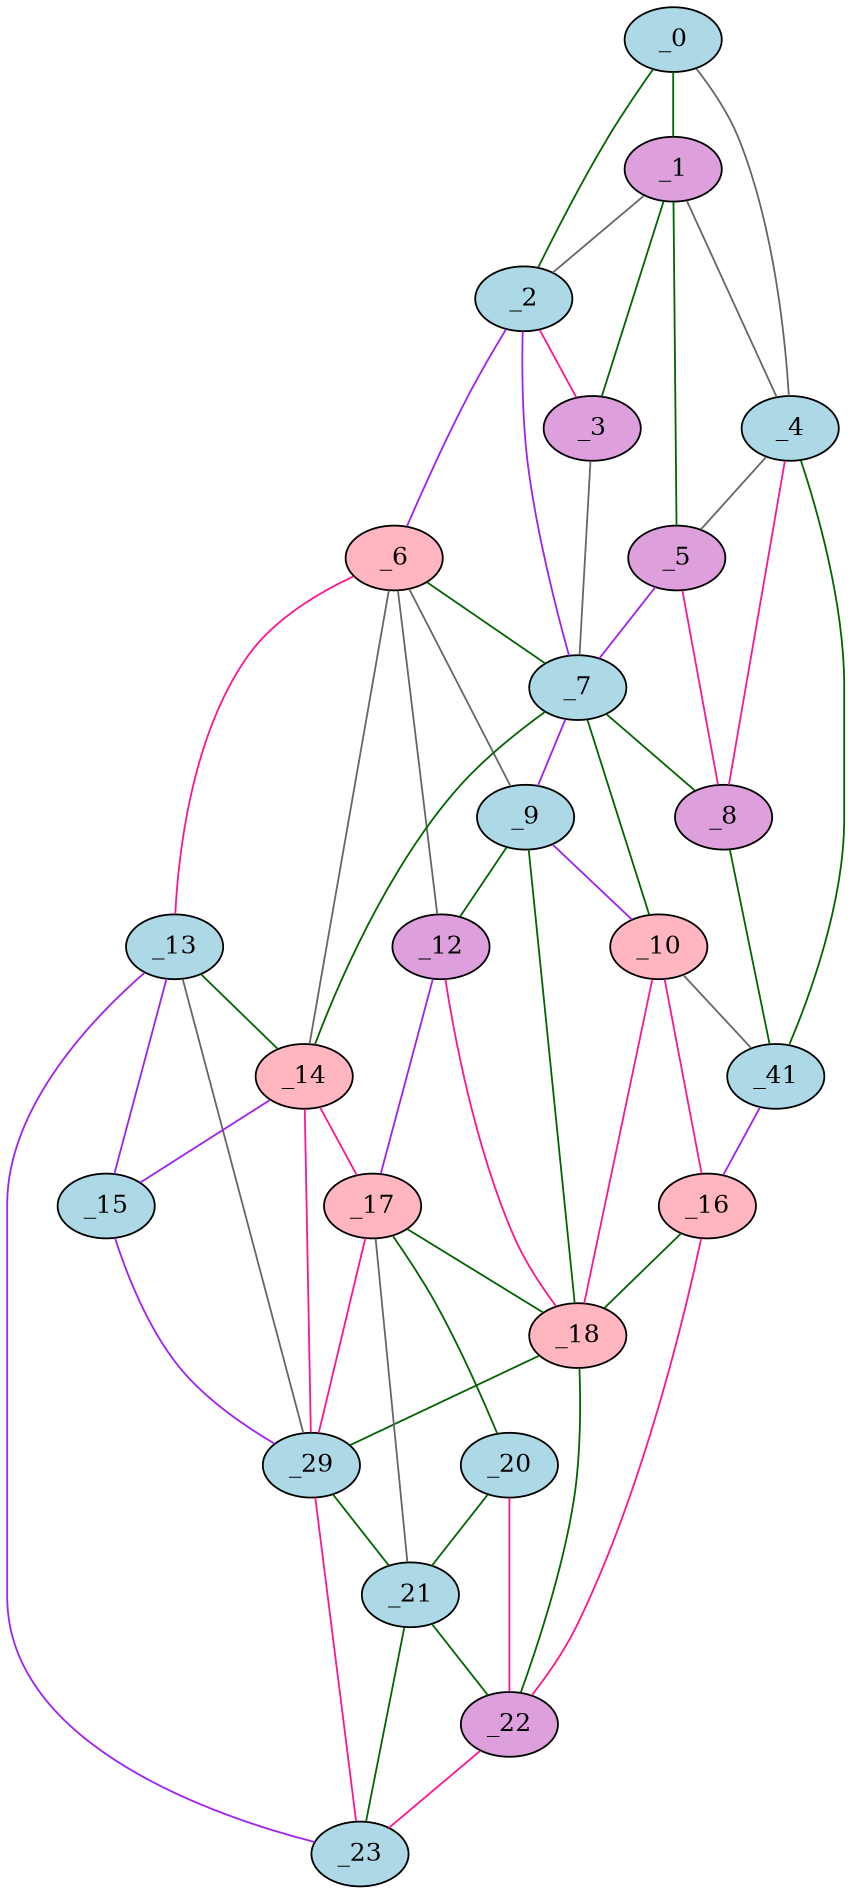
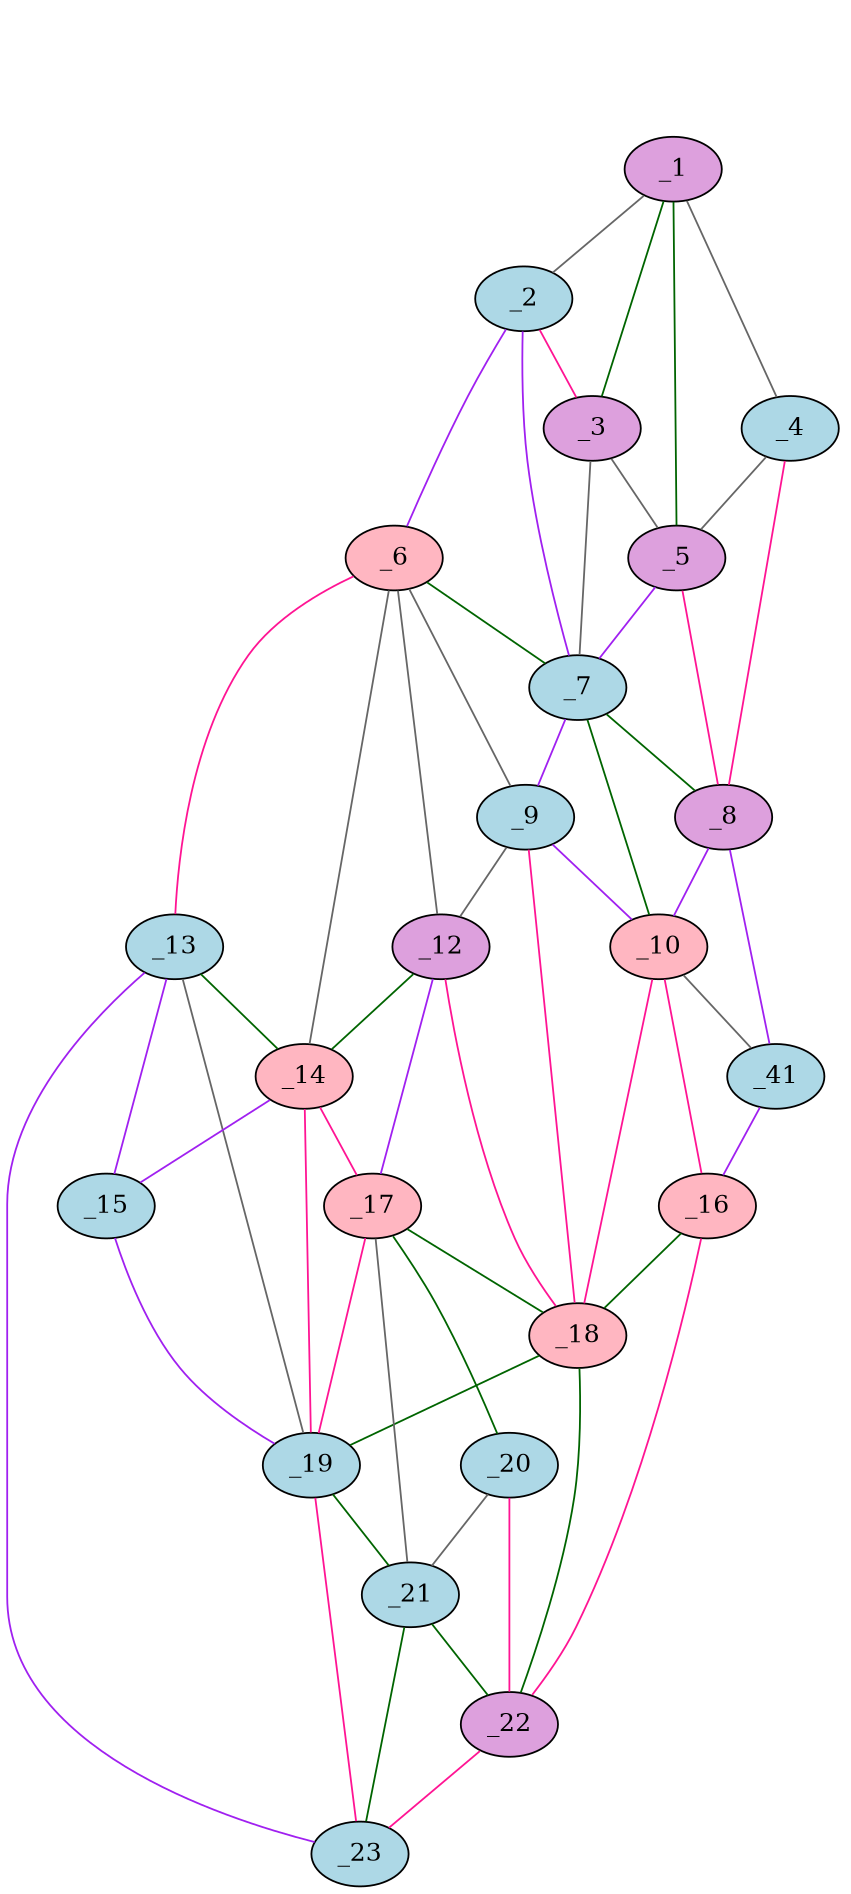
(673, 40) -> none
none -> (635, 493)
(844, 754) -> none
(405, 860) -> (373, 1012)
(483, 882) -> (483, 882)
none -> (691, 882)
(750, 947) -> (750, 947)
(552, 1076) -> (552, 1076)
(311, 1465) -> (311, 1465)
(460, 1530) -> (460, 1530)
